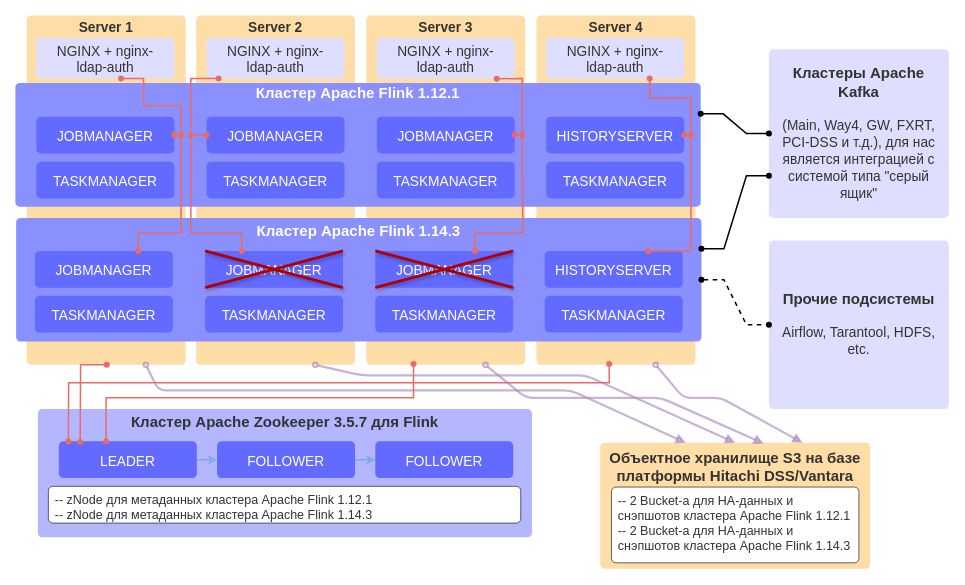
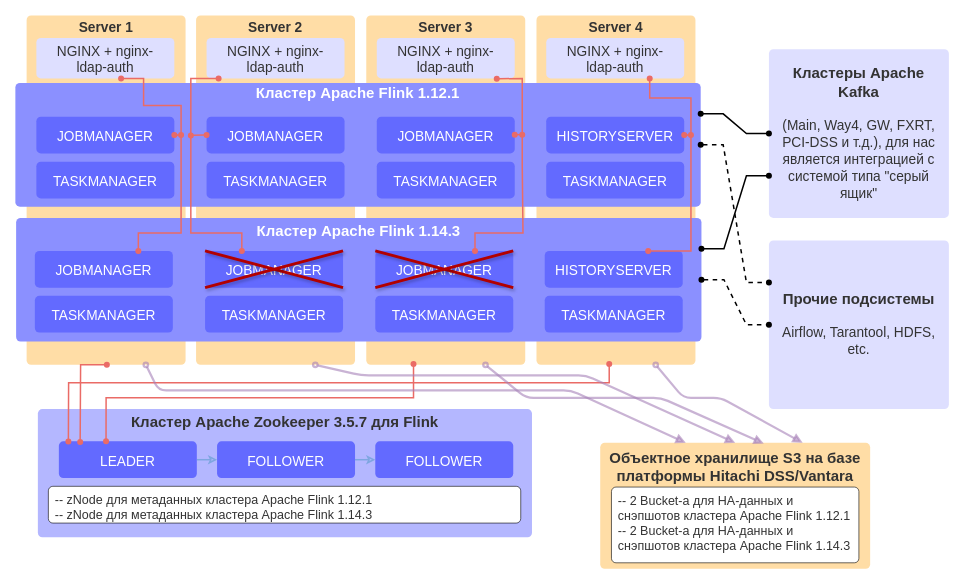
none -> (743, 260)
